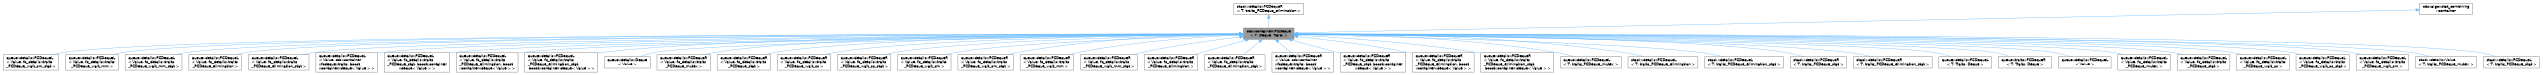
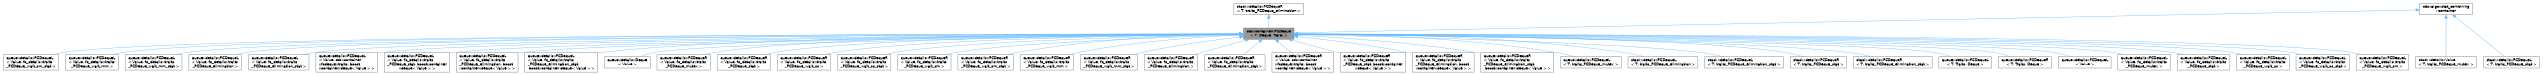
(1898, 36) -> (2480, 37)
(1864, 37) -> (2446, 38)
(2025, 62) -> (2025, 62)
